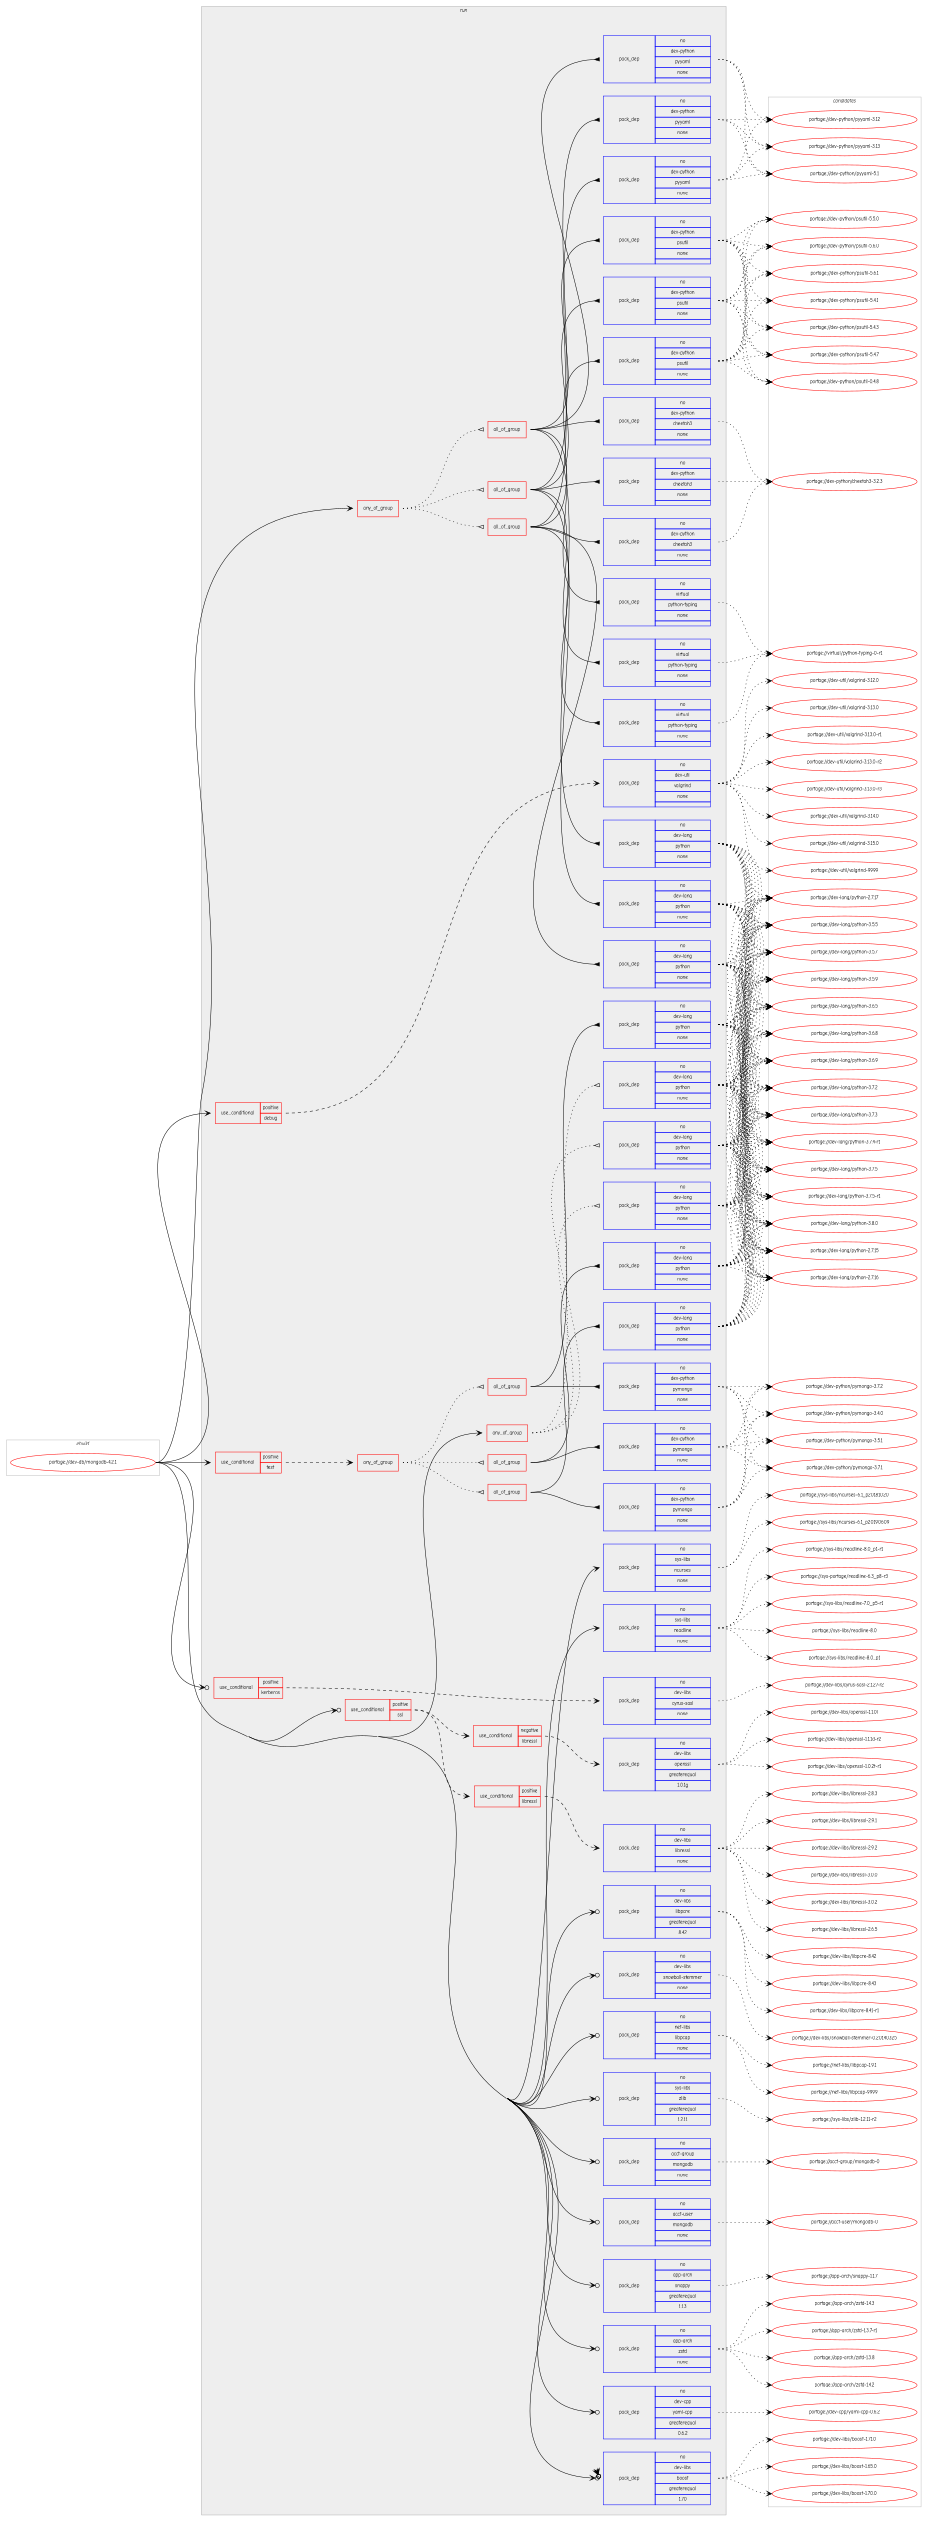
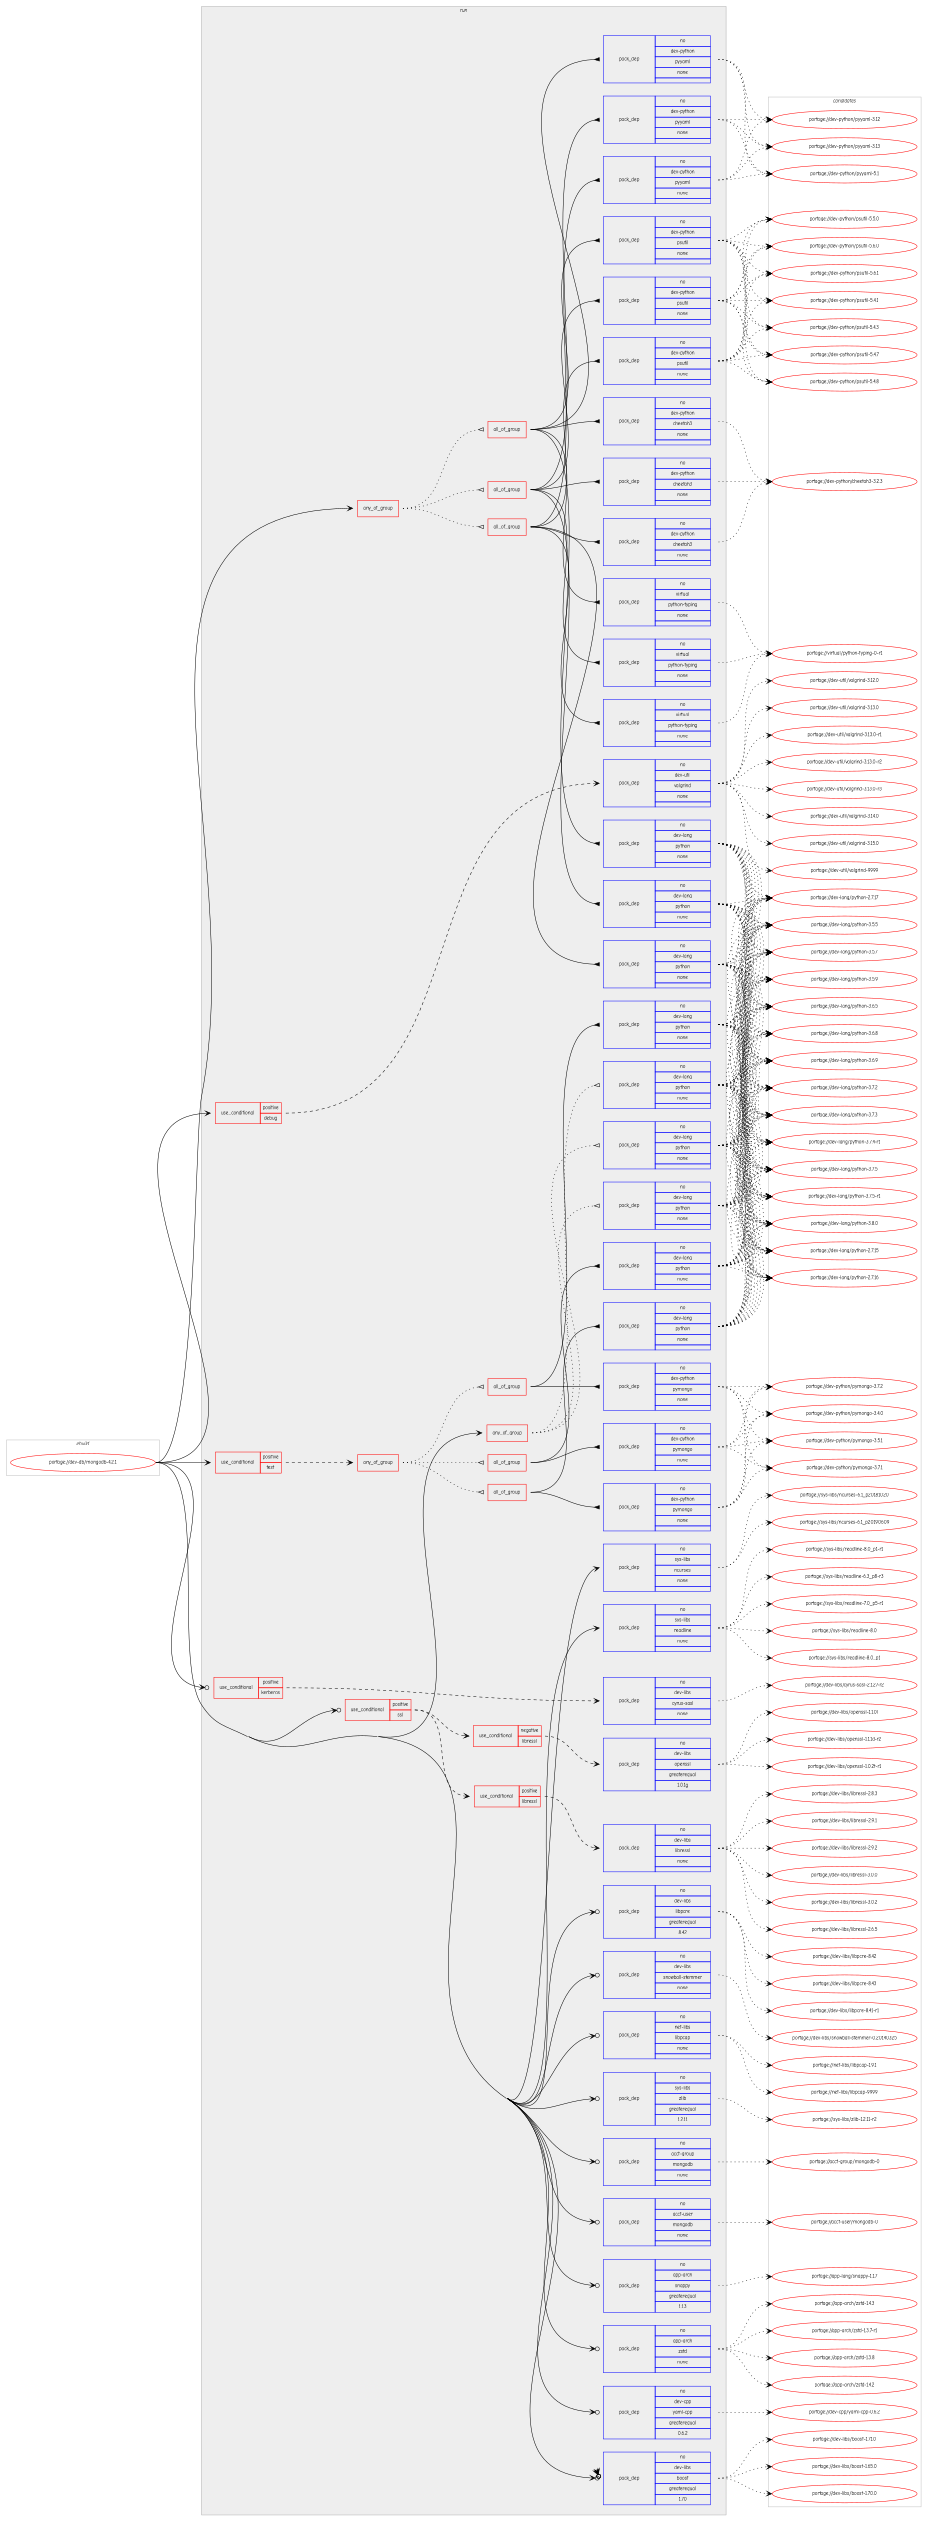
(845, 382) -> (845, 382)
(845, 1577) -> (845, 1577)
(845, 2277) -> (845, 2277)
